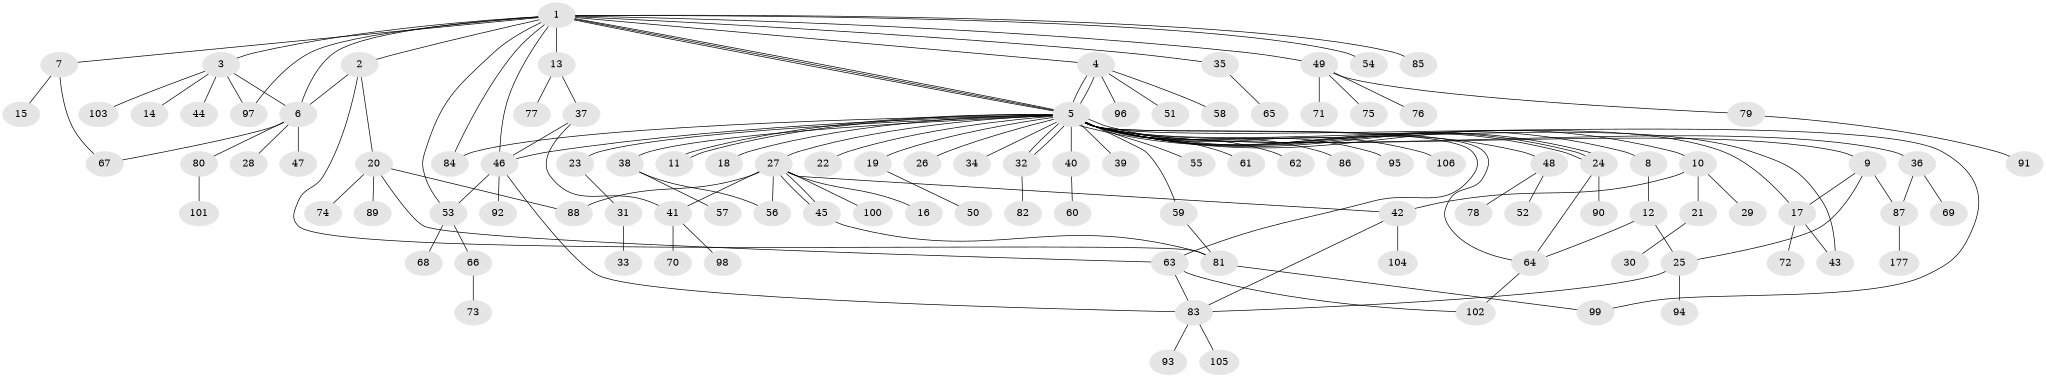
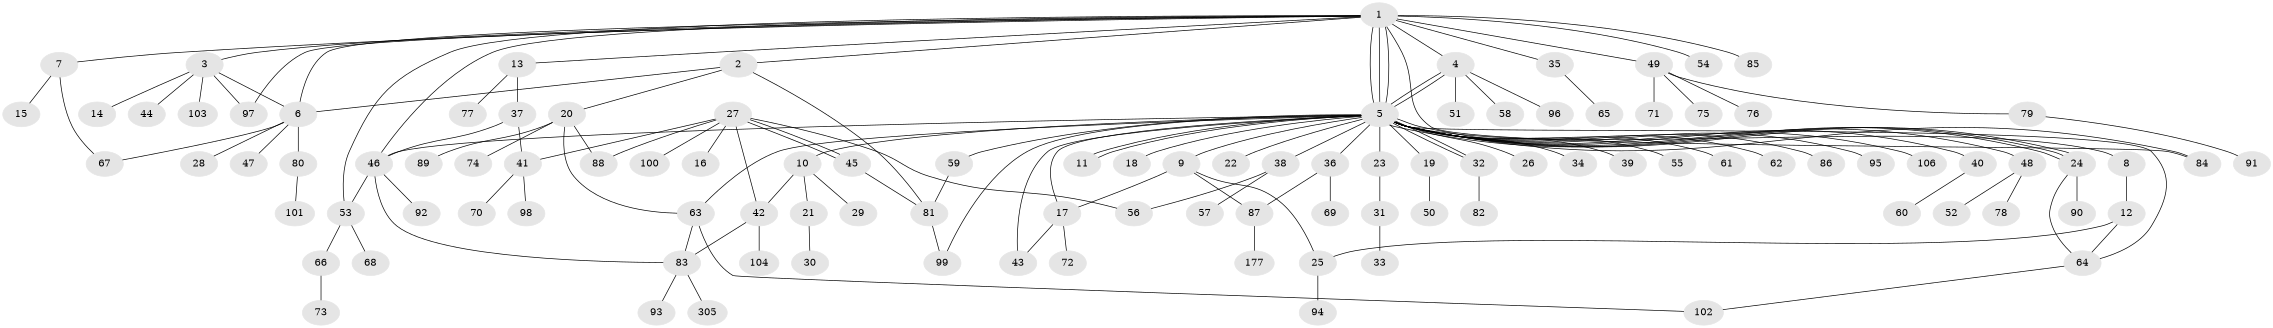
(919, 127) -> none
(1440, 300) -> none
(1219, 362) -> (707, 313)
